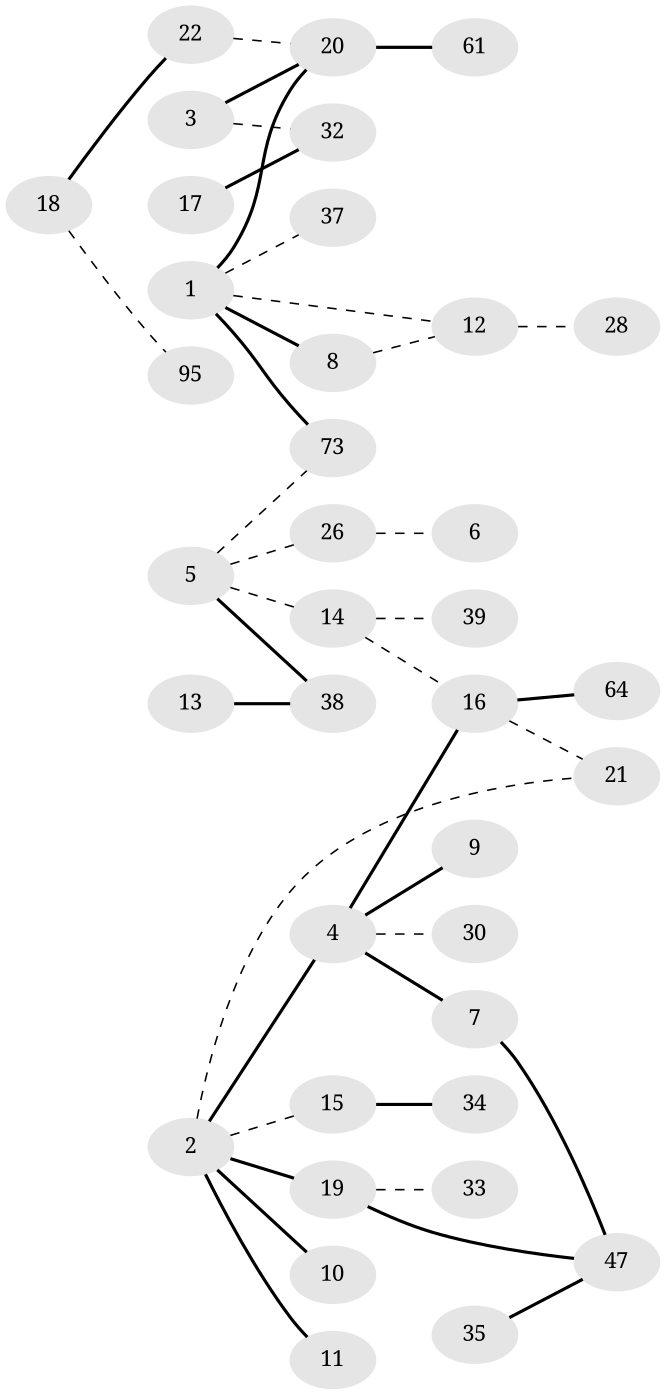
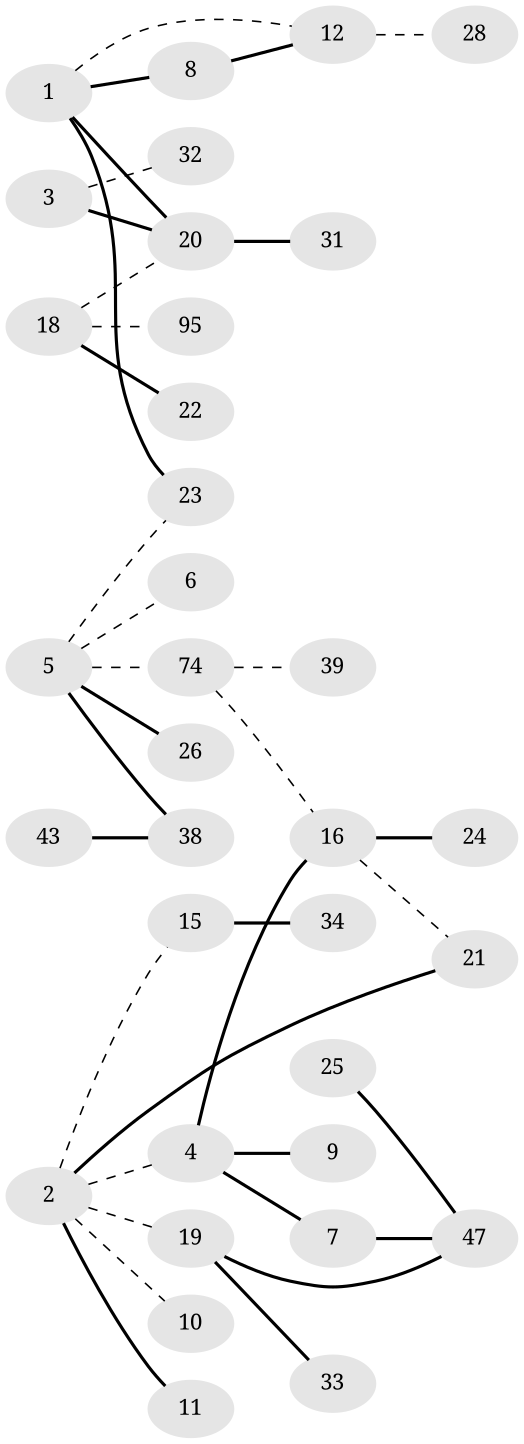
(262, 41) -> (126, 280)
(475, 47) -> (333, 241)
(191, 205) -> none
(333, 218) -> none
(404, 345) -> (262, 53)
(333, 448) -> (191, 497)
(404, 533) -> (120, 625)
(262, 555) -> (120, 710)
(333, 618) -> (191, 667)
(617, 691) -> (475, 838)
(191, 704) -> (49, 838)
(314, 869) -> (242, 1049)
(475, 934) -> none
(262, 1041) -> (120, 1175)
(262, 1168) -> (120, 1217)
(404, 1190) -> (262, 1311)
(262, 1211) -> (120, 1260)
(475, 1335) -> (333, 1068)
